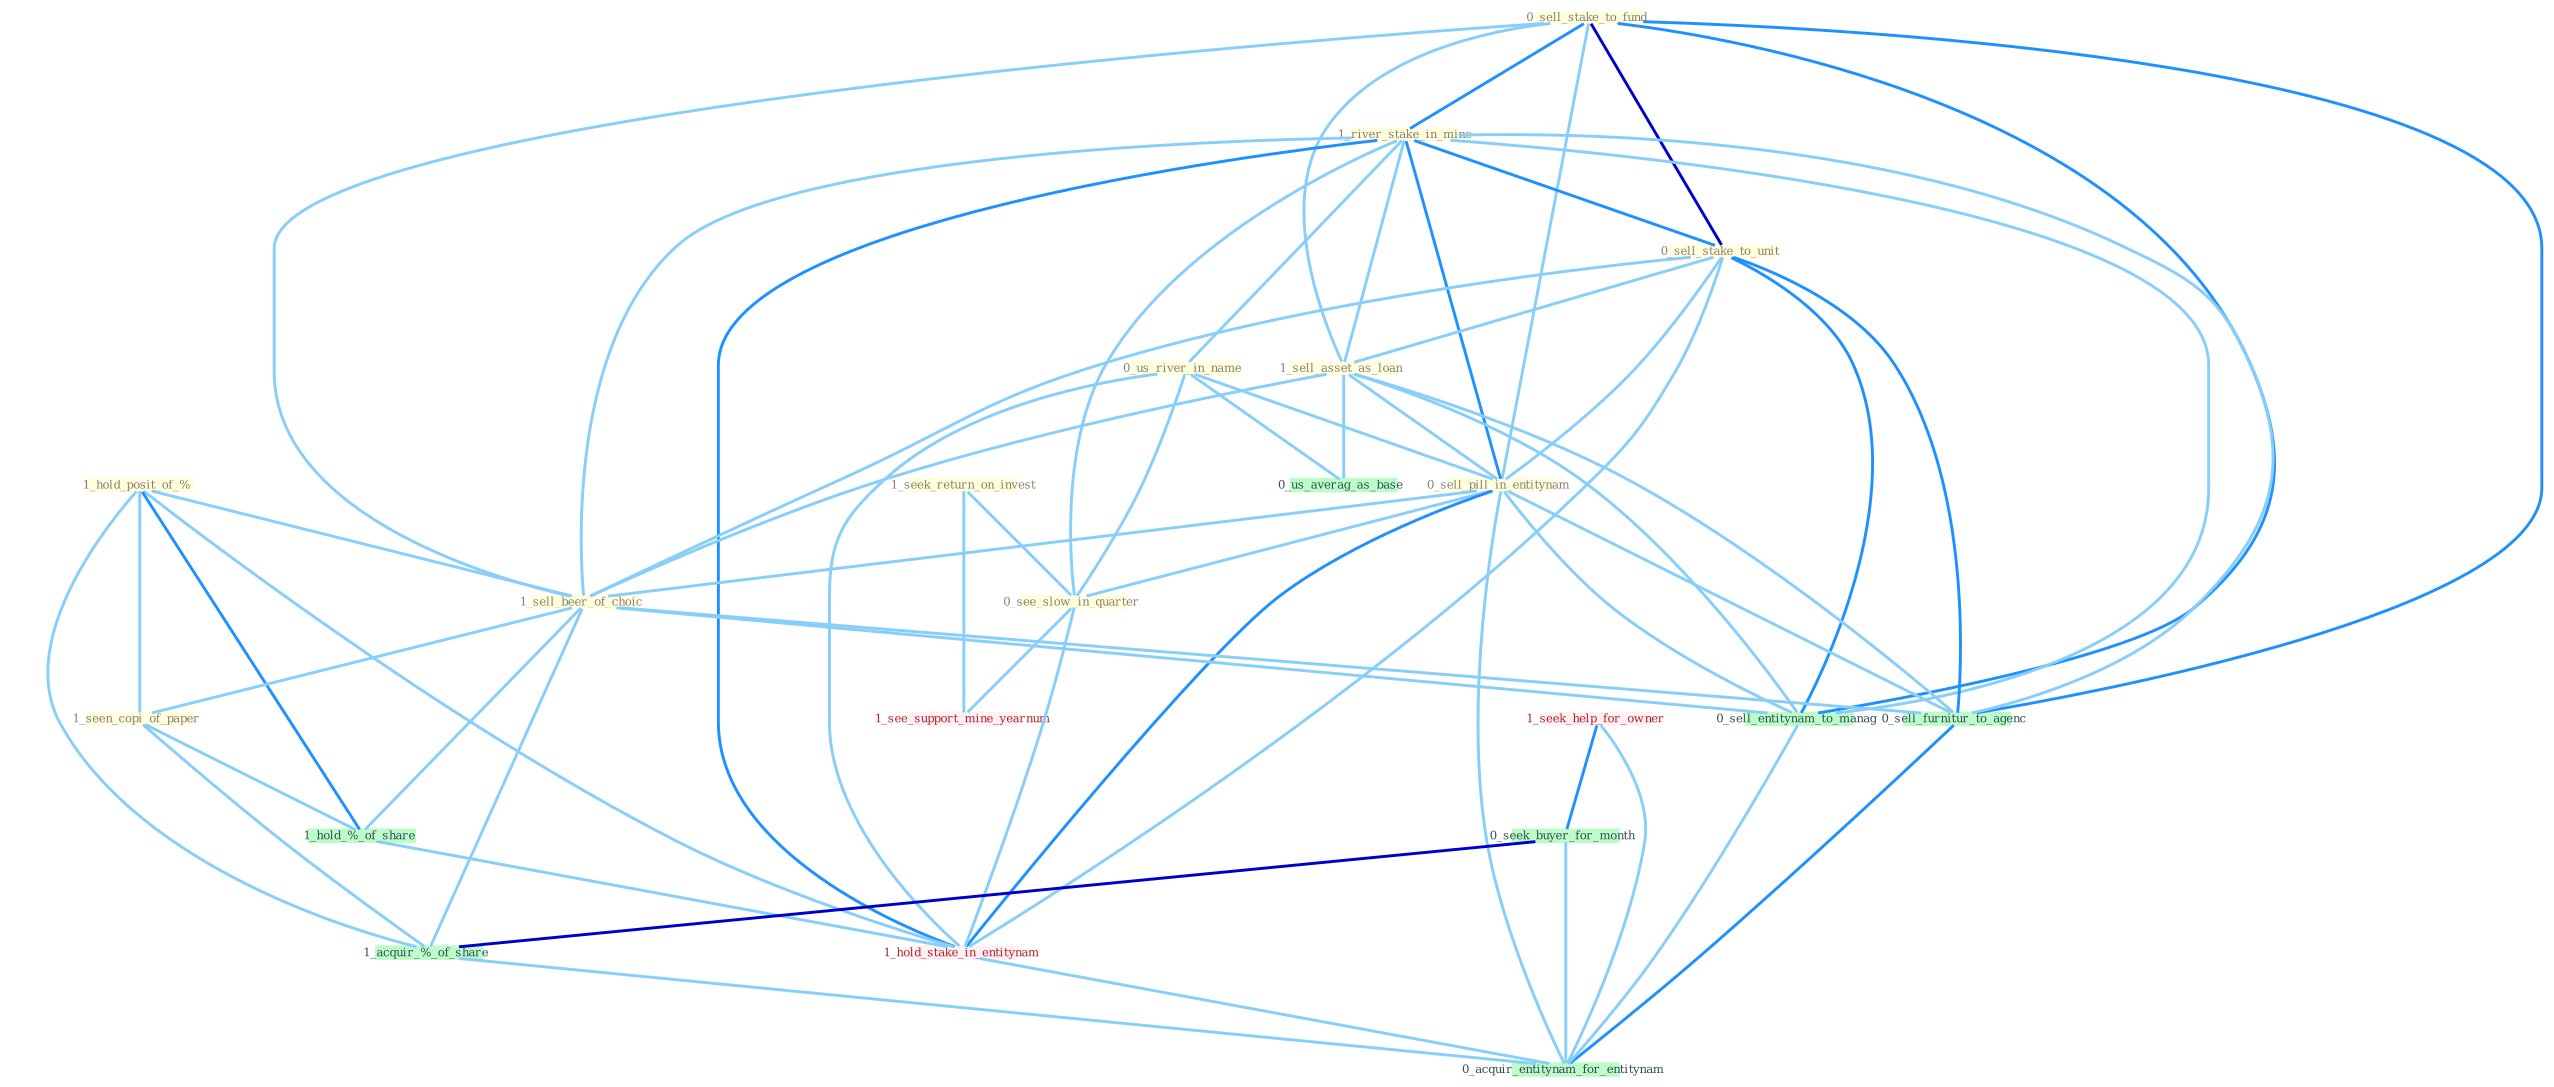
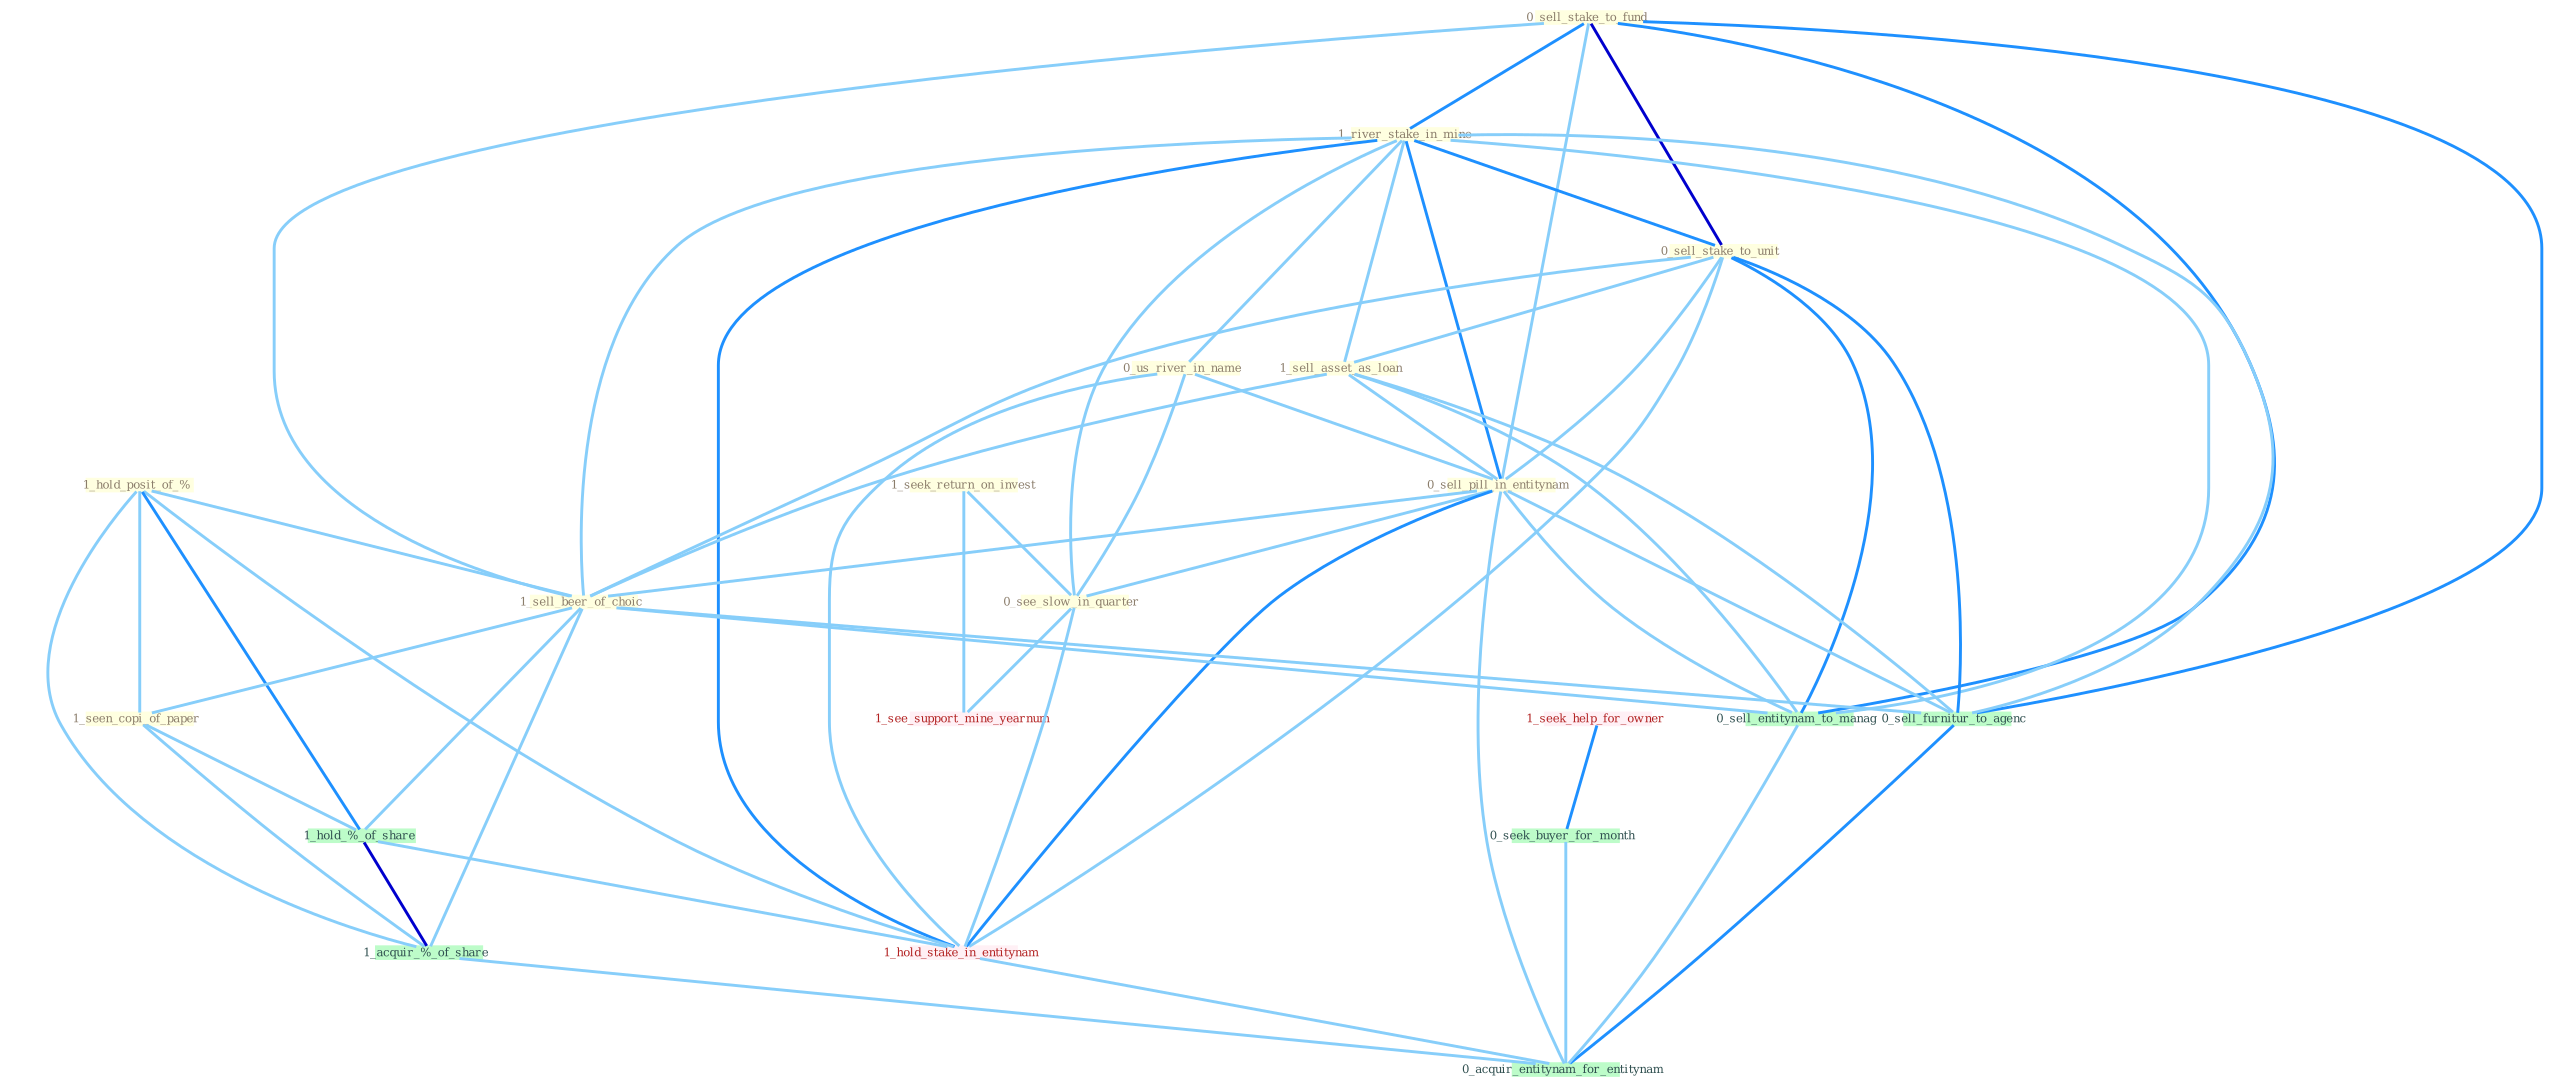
(1338, 114) -> none
(1344, 485) -> none
(1633, 894) -> none
(943, 899) -> (395, 894)
